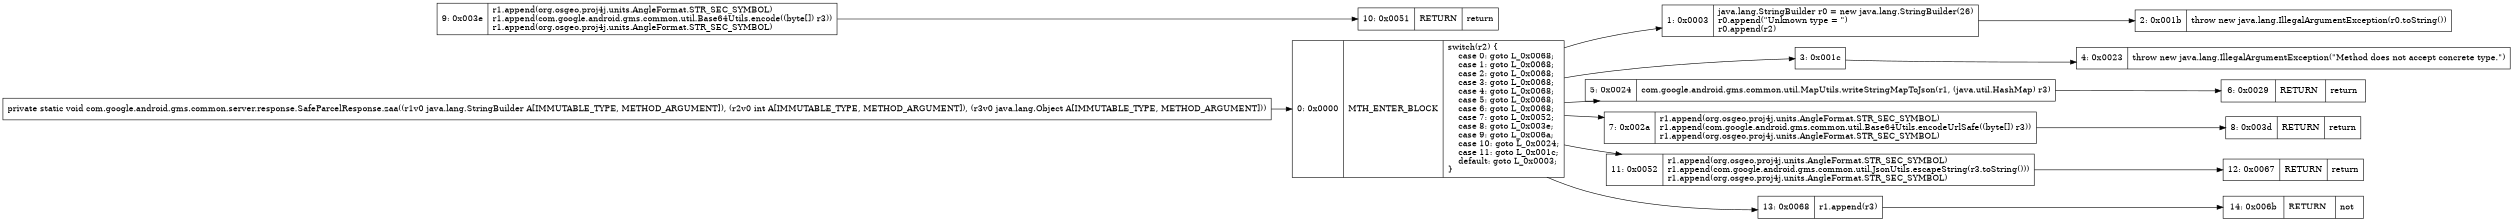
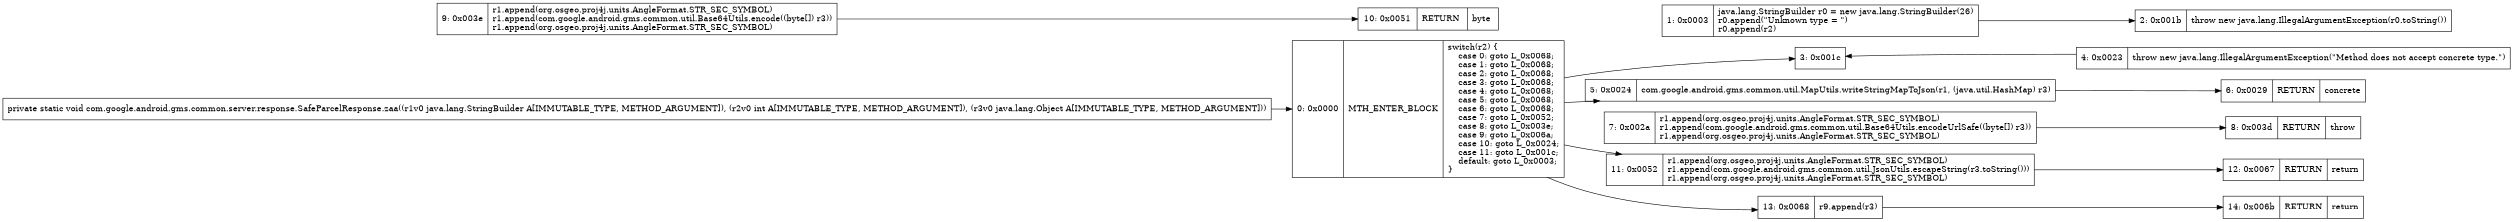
(1480, 19) -> (1481, 19)
(1610, 36) -> none
(1958, 62) -> (1964, 55)
(2344, 91) -> (2343, 91)
(1581, 116) -> none
(2343, 127) -> (2343, 127)
(1849, 207) -> (1849, 207)
(2347, 207) -> (2345, 207)
